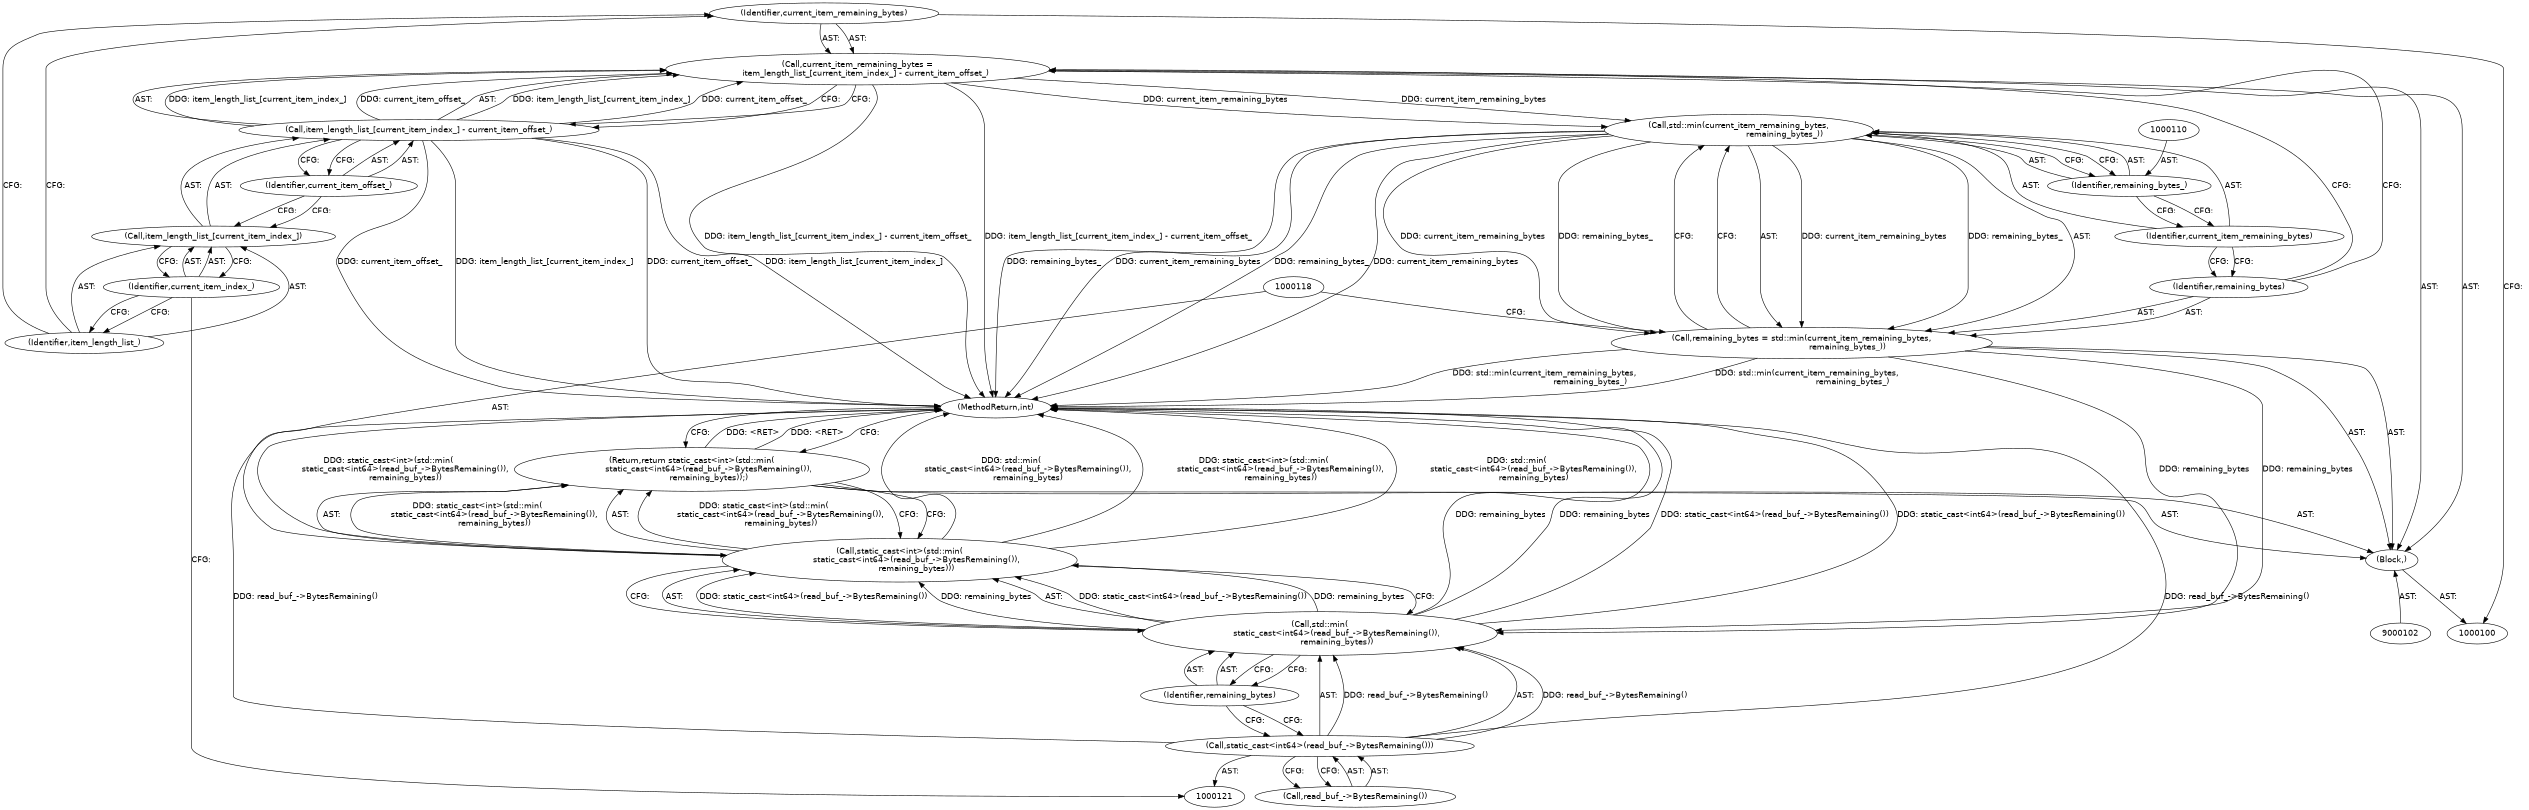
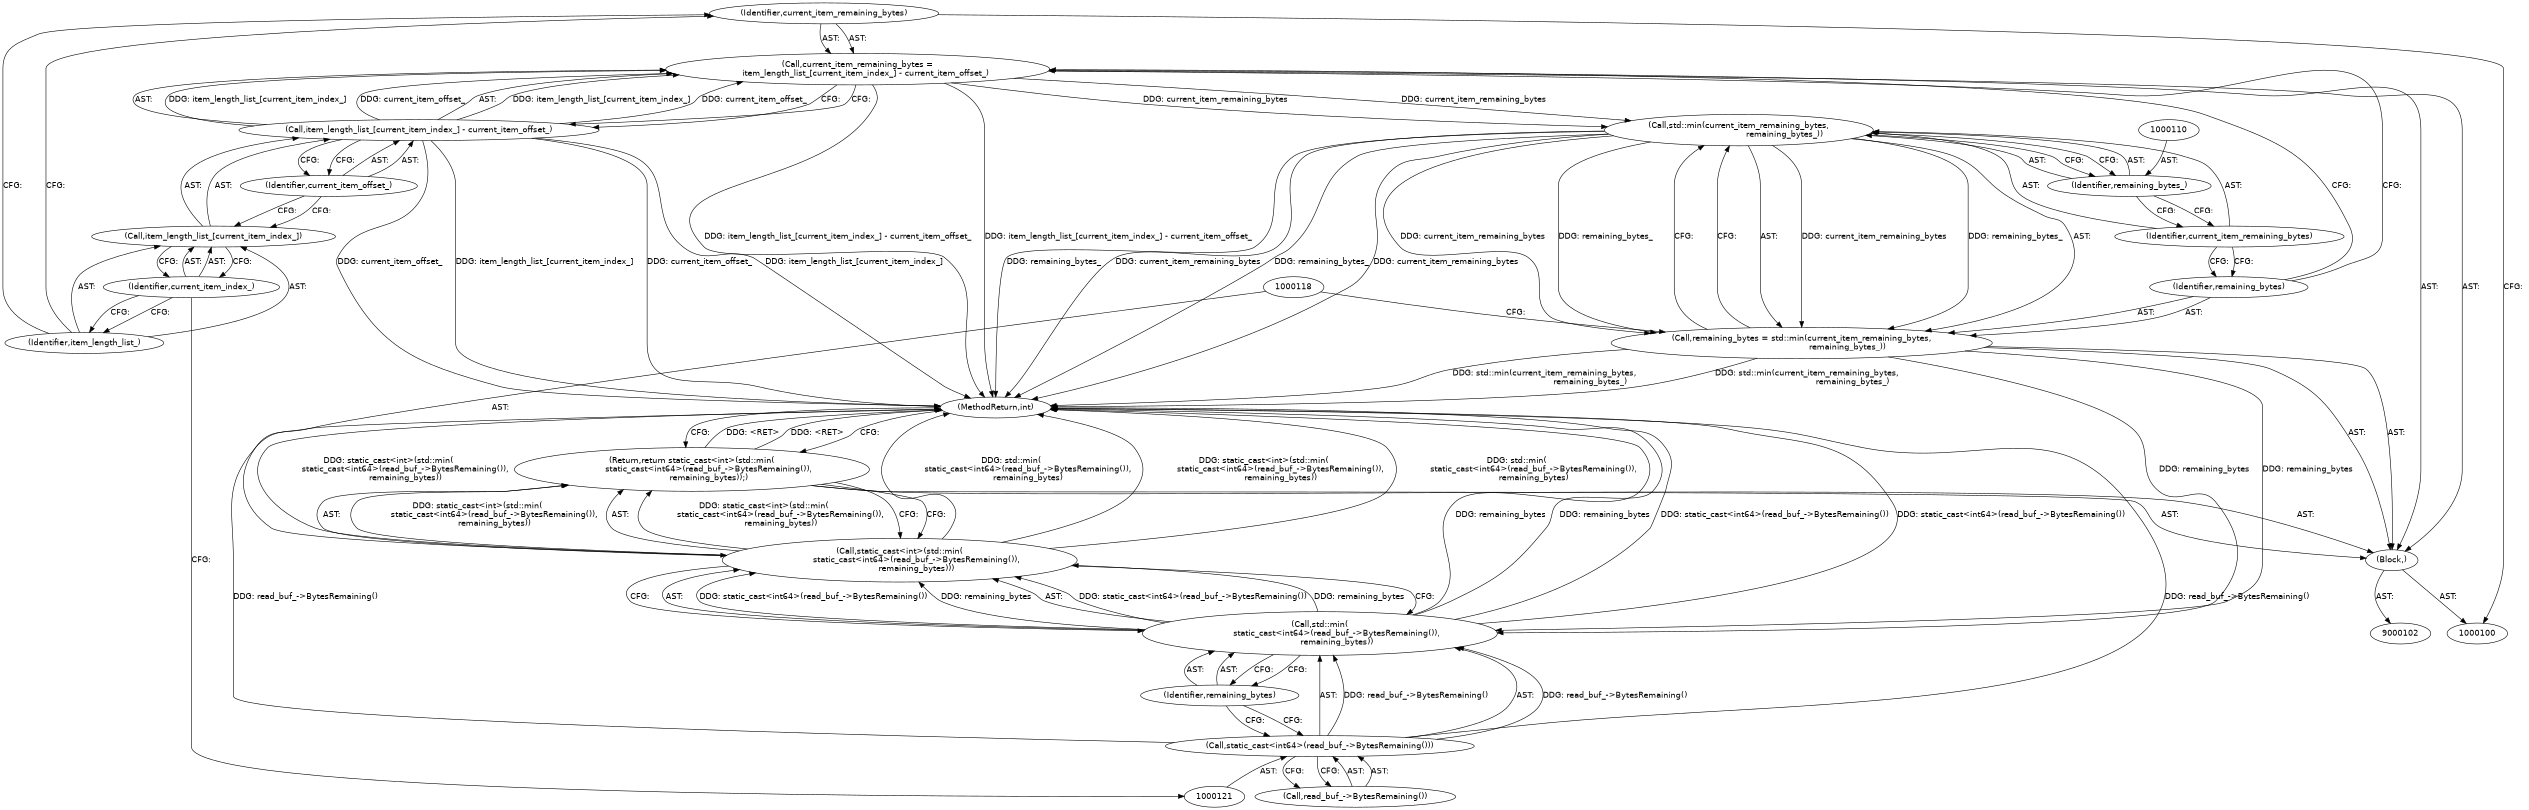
(2400, 600) -> (2375, 595)
(1229, 762) -> (1253, 771)
